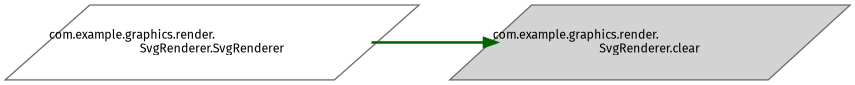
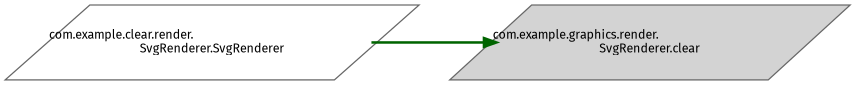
(212, 42) -> (212, 42)
